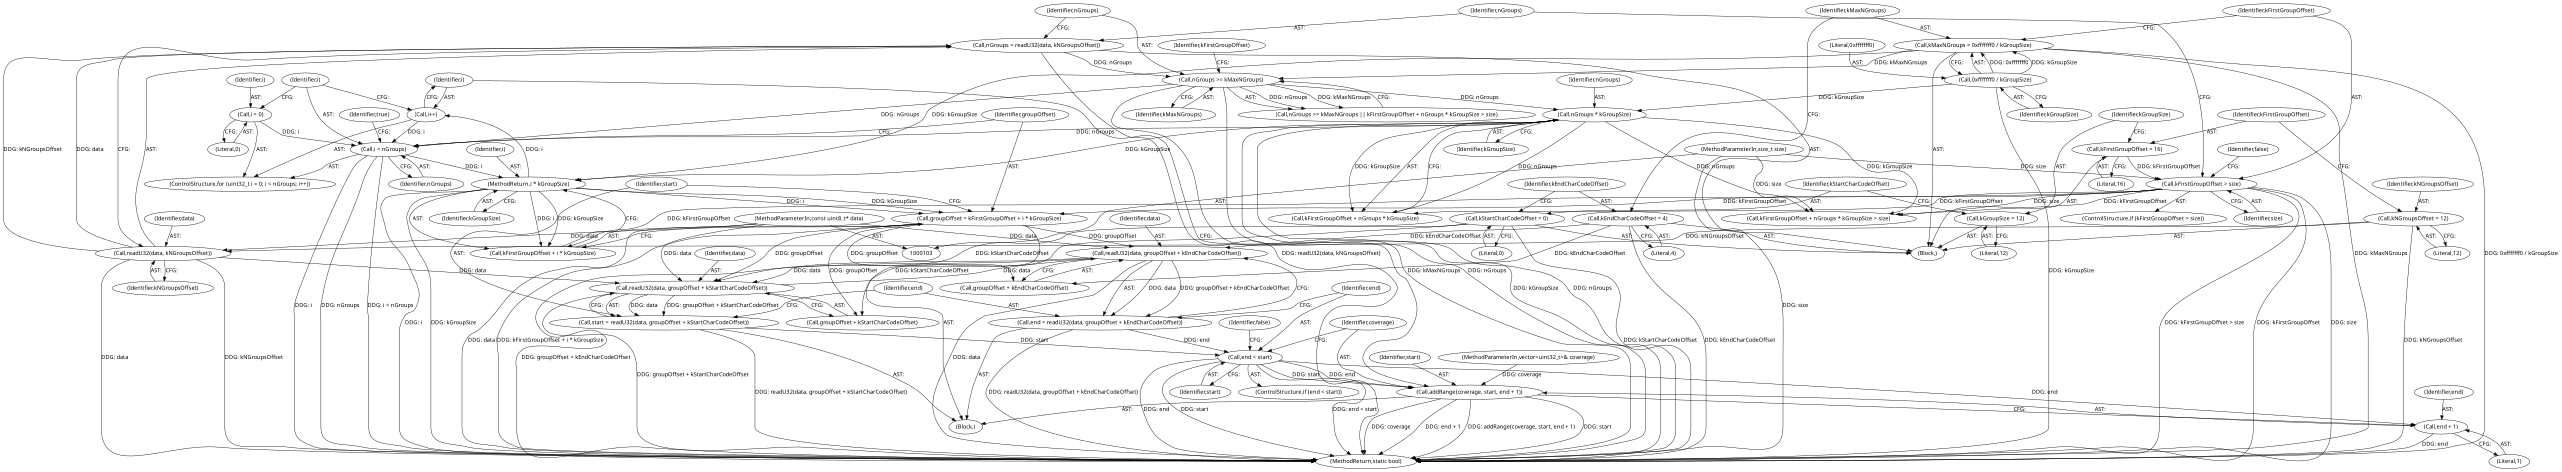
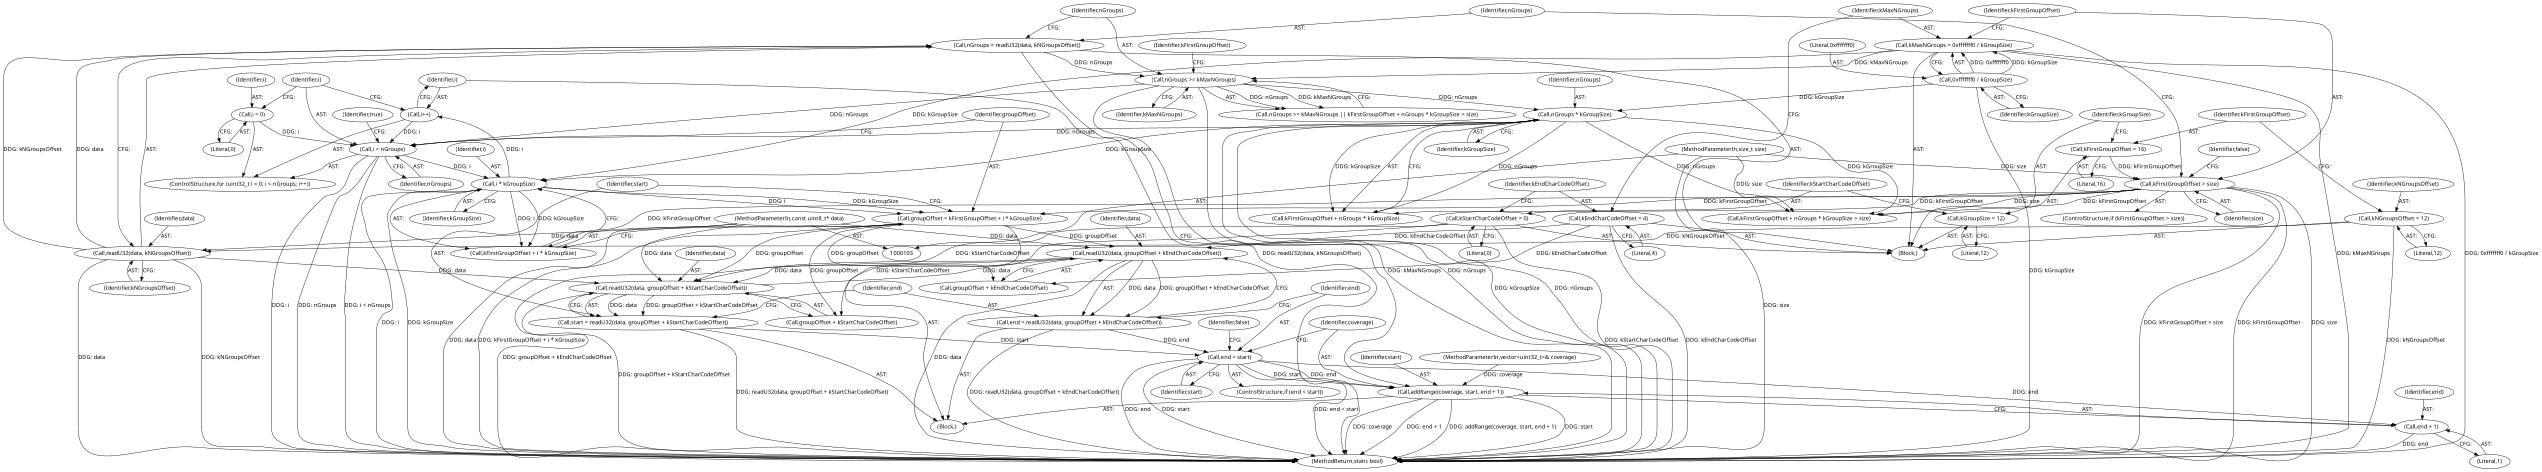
(529, 184) -> (509, 184)
